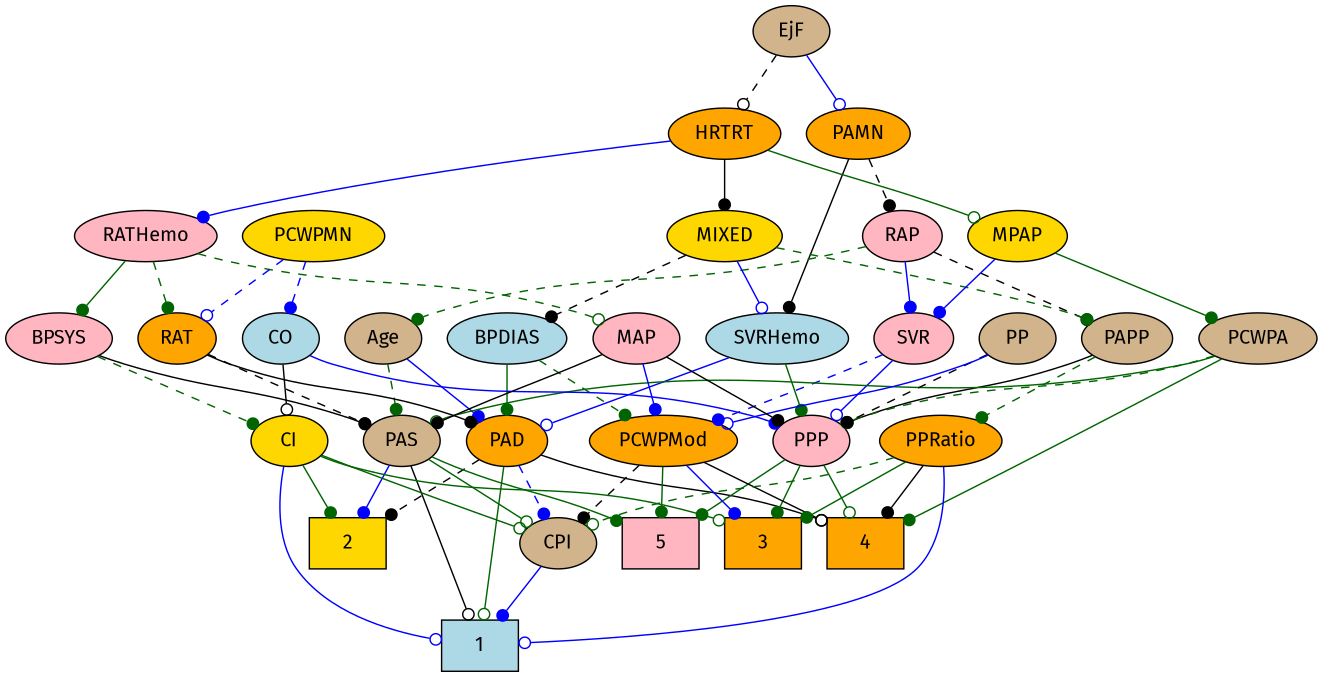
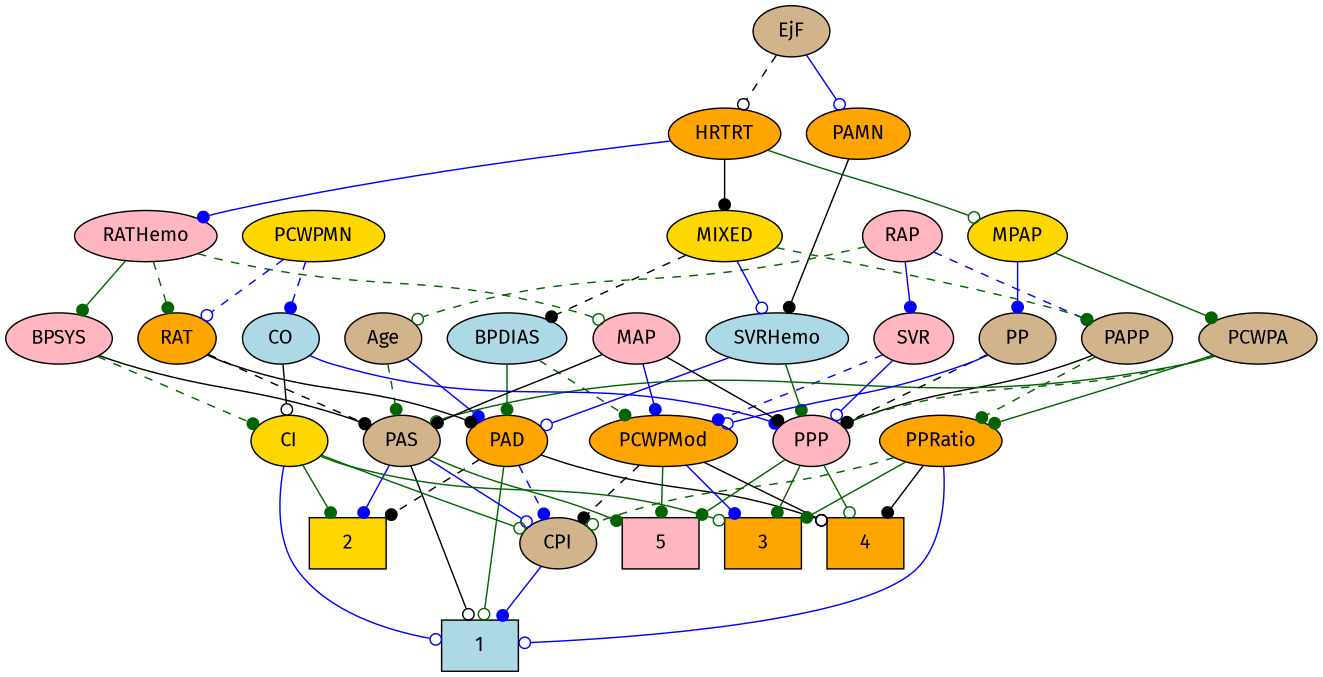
(876, 176) -> none
(666, 277) -> (666, 277)
(973, 280) -> (1018, 280)
(1008, 285) -> (1008, 285)
(1068, 439) -> (1107, 389)
(489, 498) -> (489, 498)
